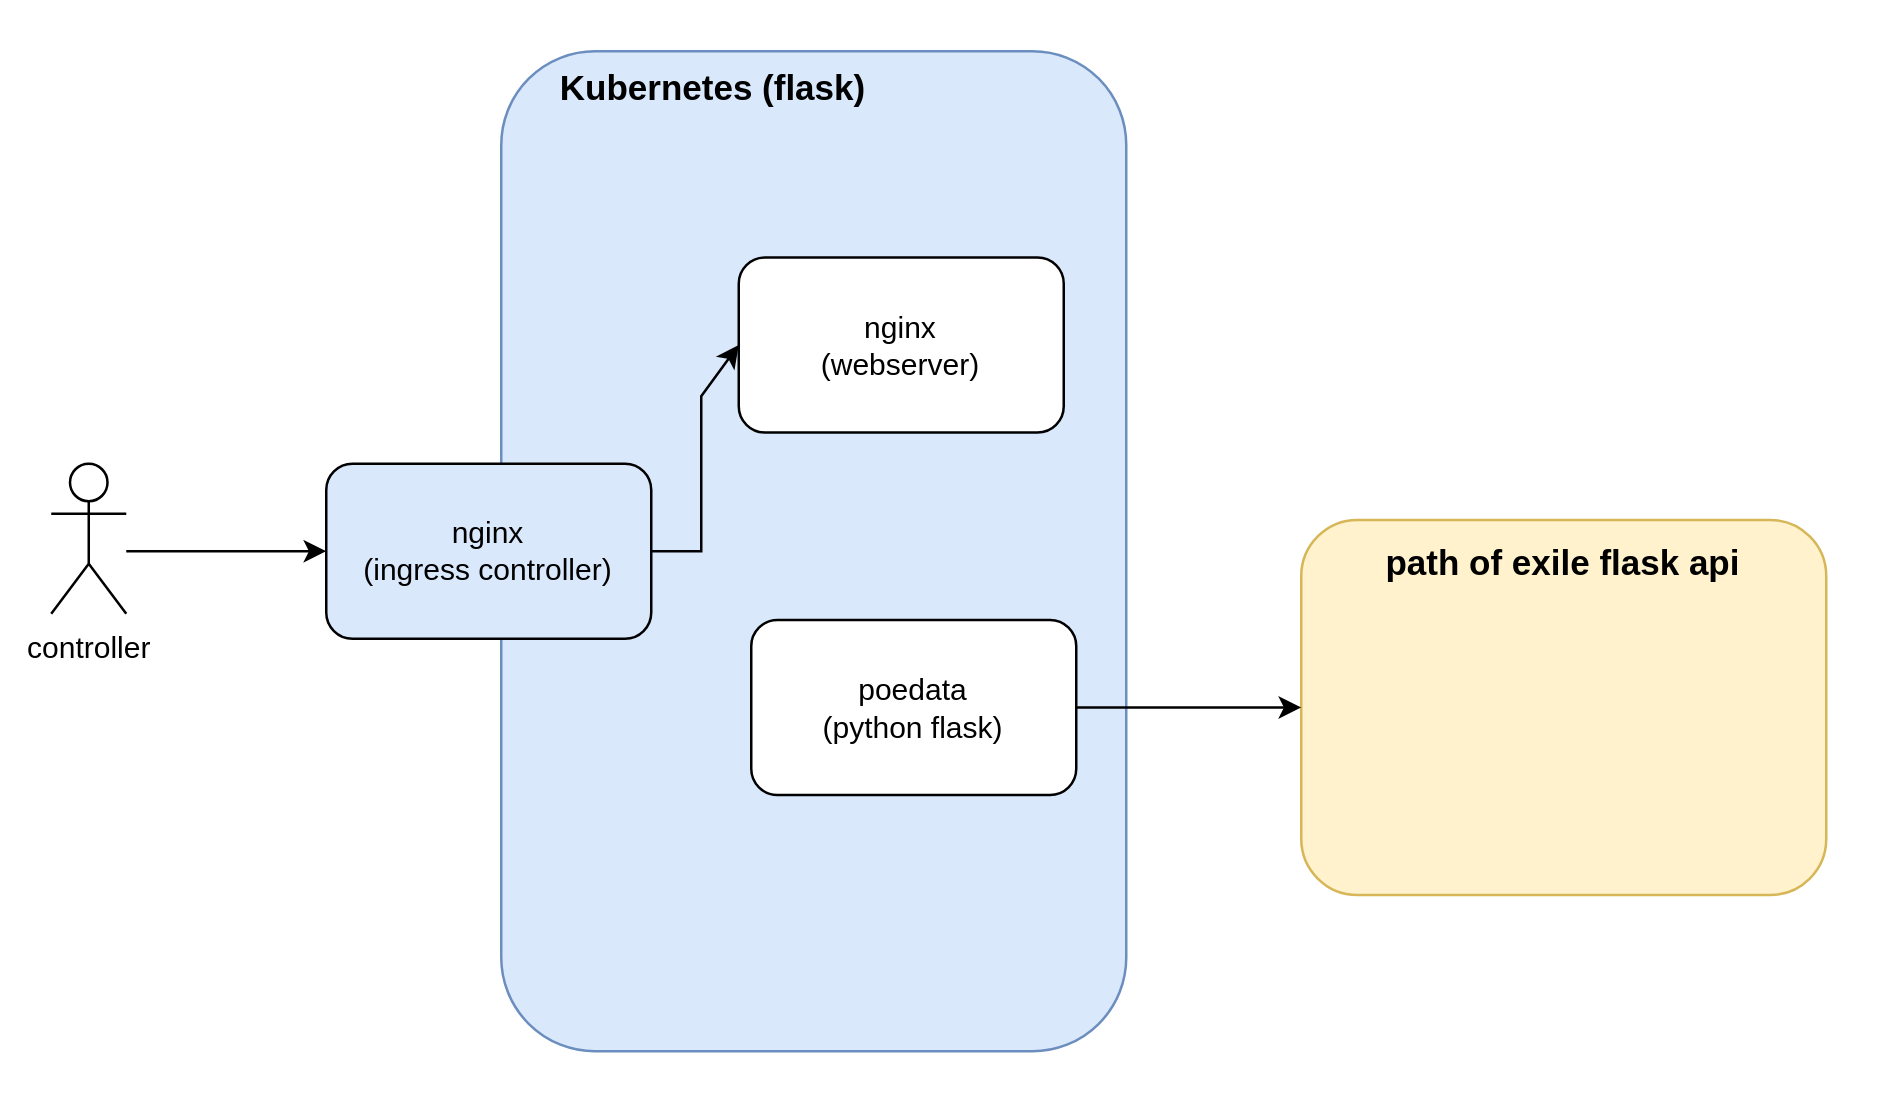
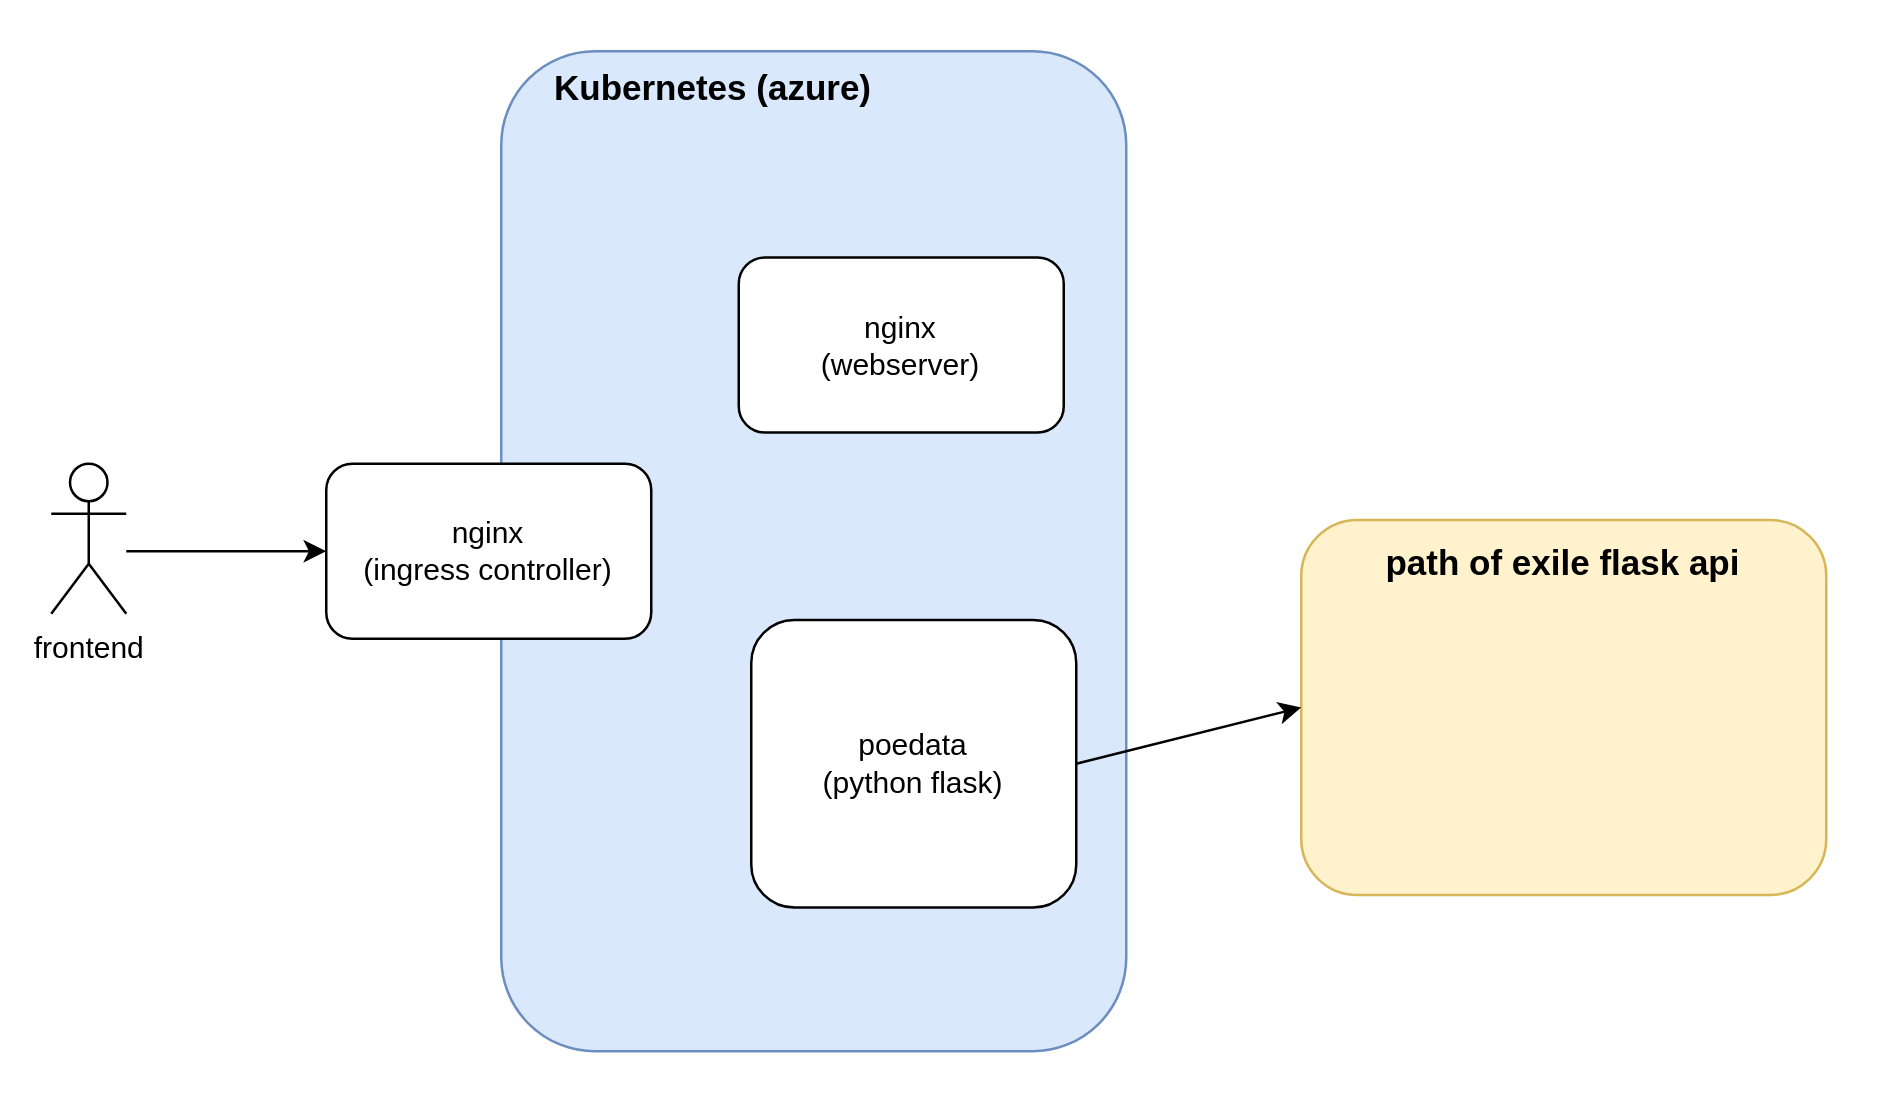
(714, 89) -> (714, 89)
(701, 475) -> none
(489, 551) -> (489, 551)
(90, 649) -> (90, 649)
(914, 708) -> (914, 764)
